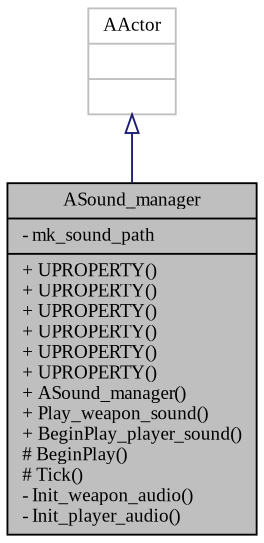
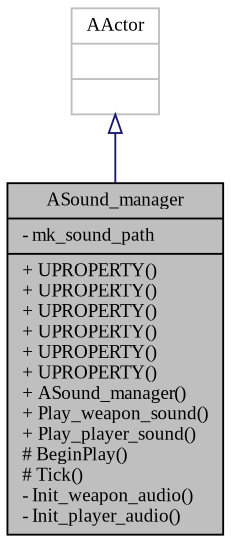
(132, 434) -> (110, 434)
